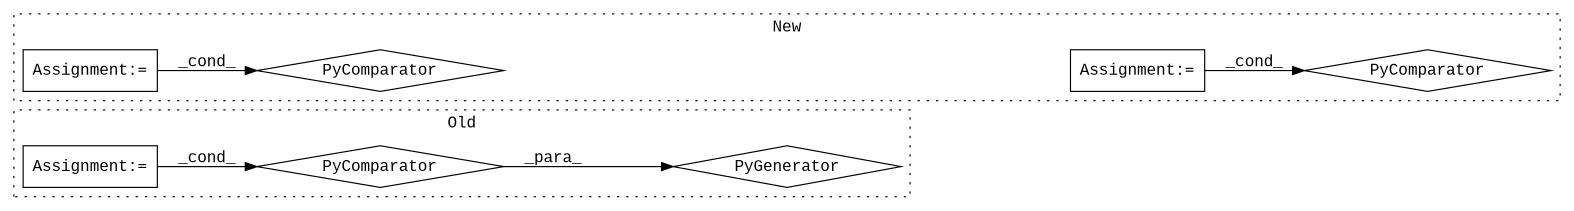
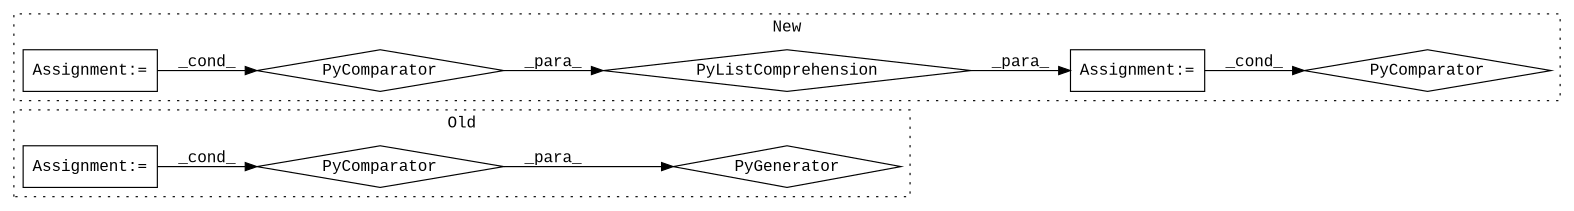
none -> (787, 71)
